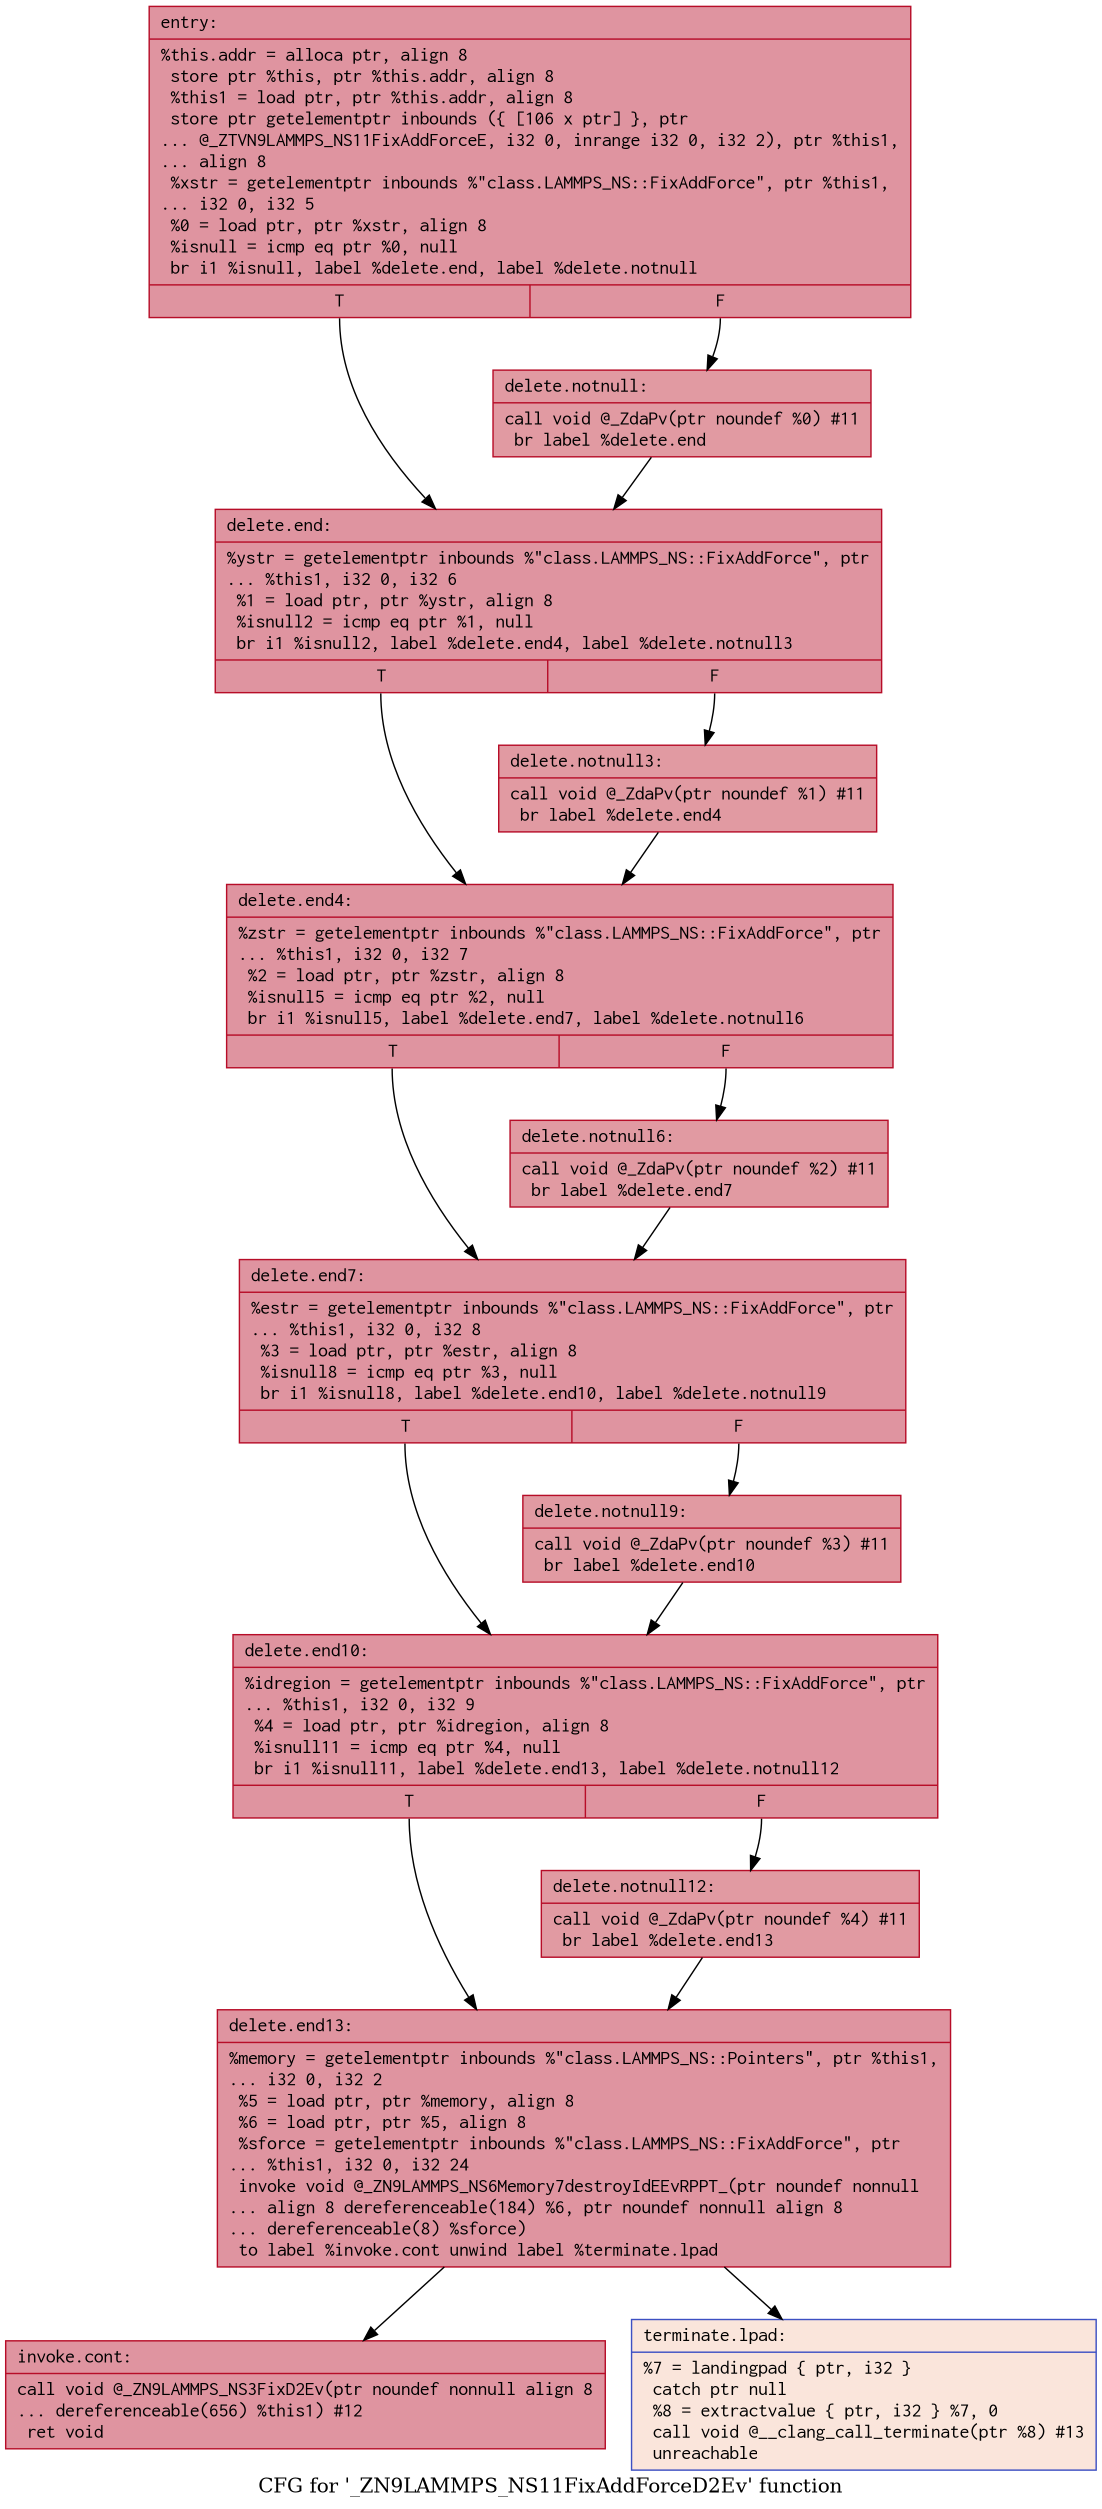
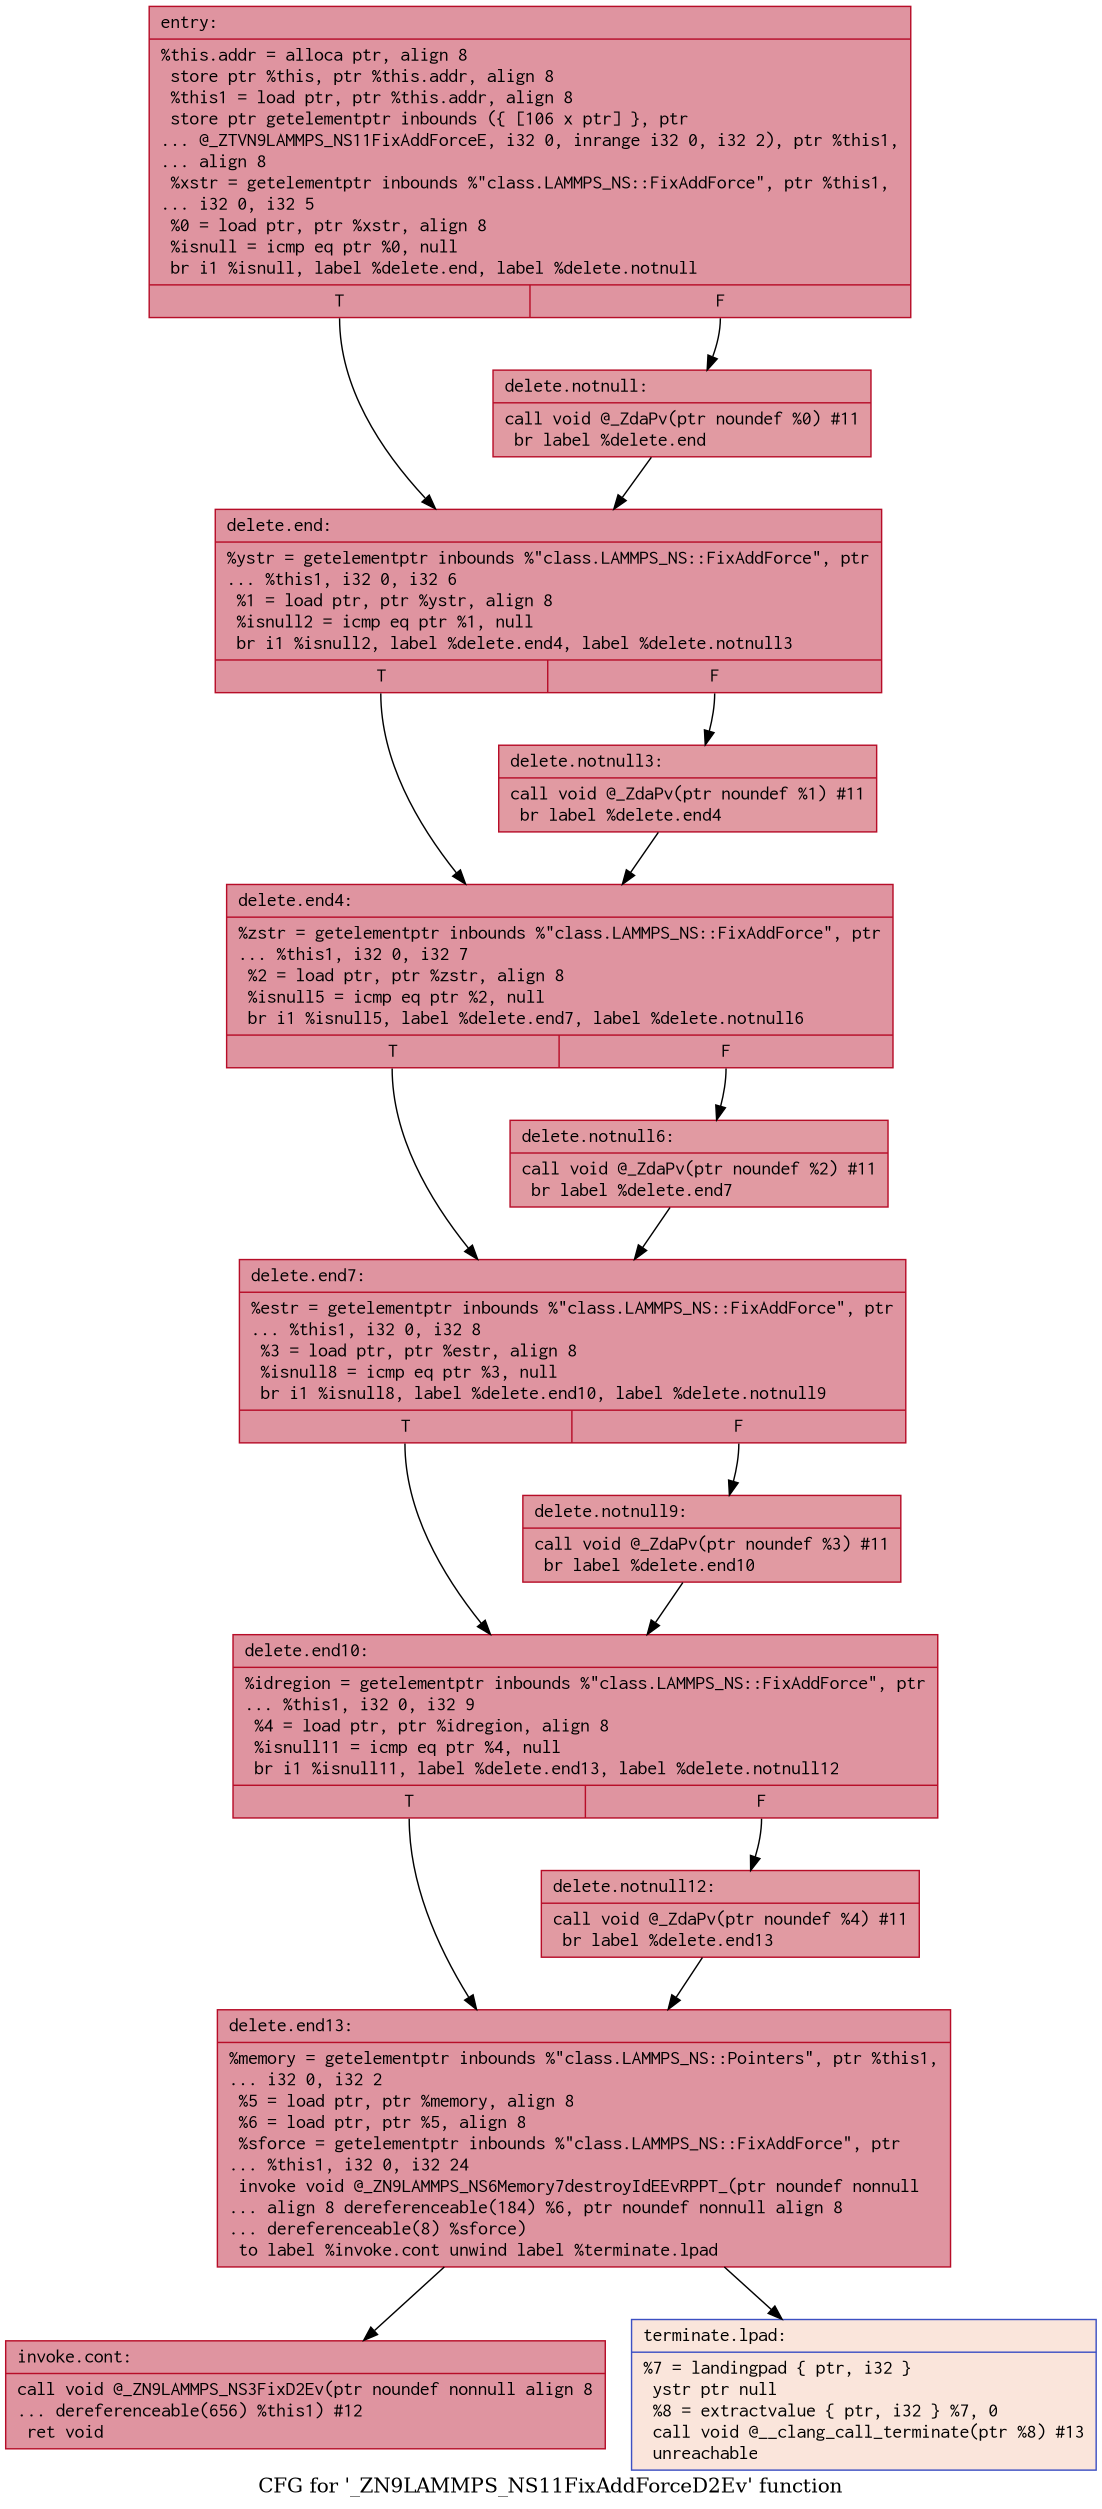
(715, 2389) -> (710, 2389)
